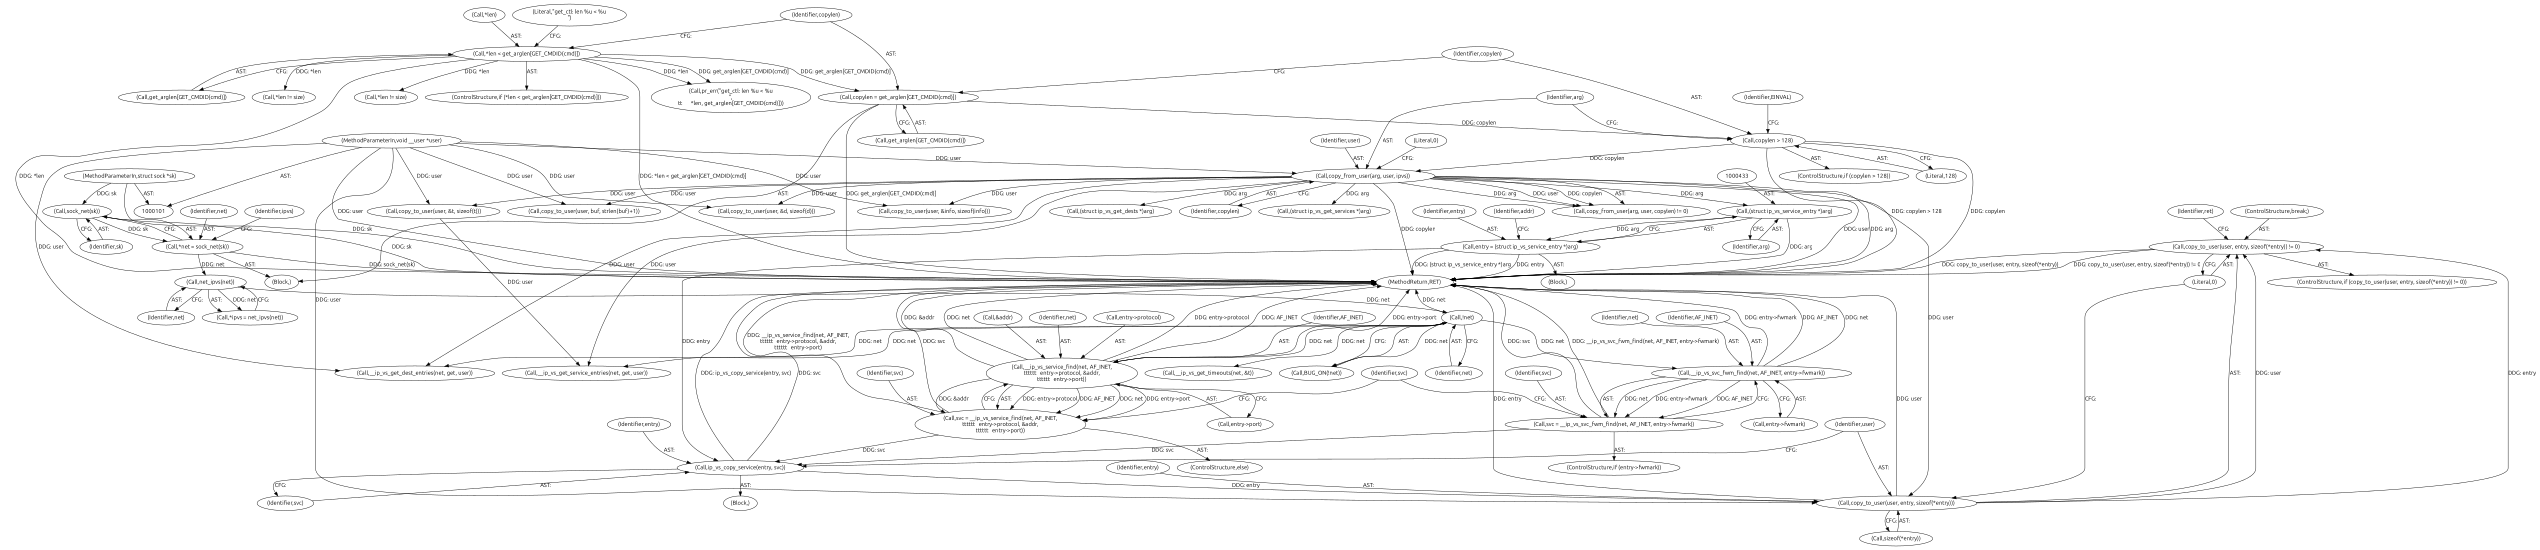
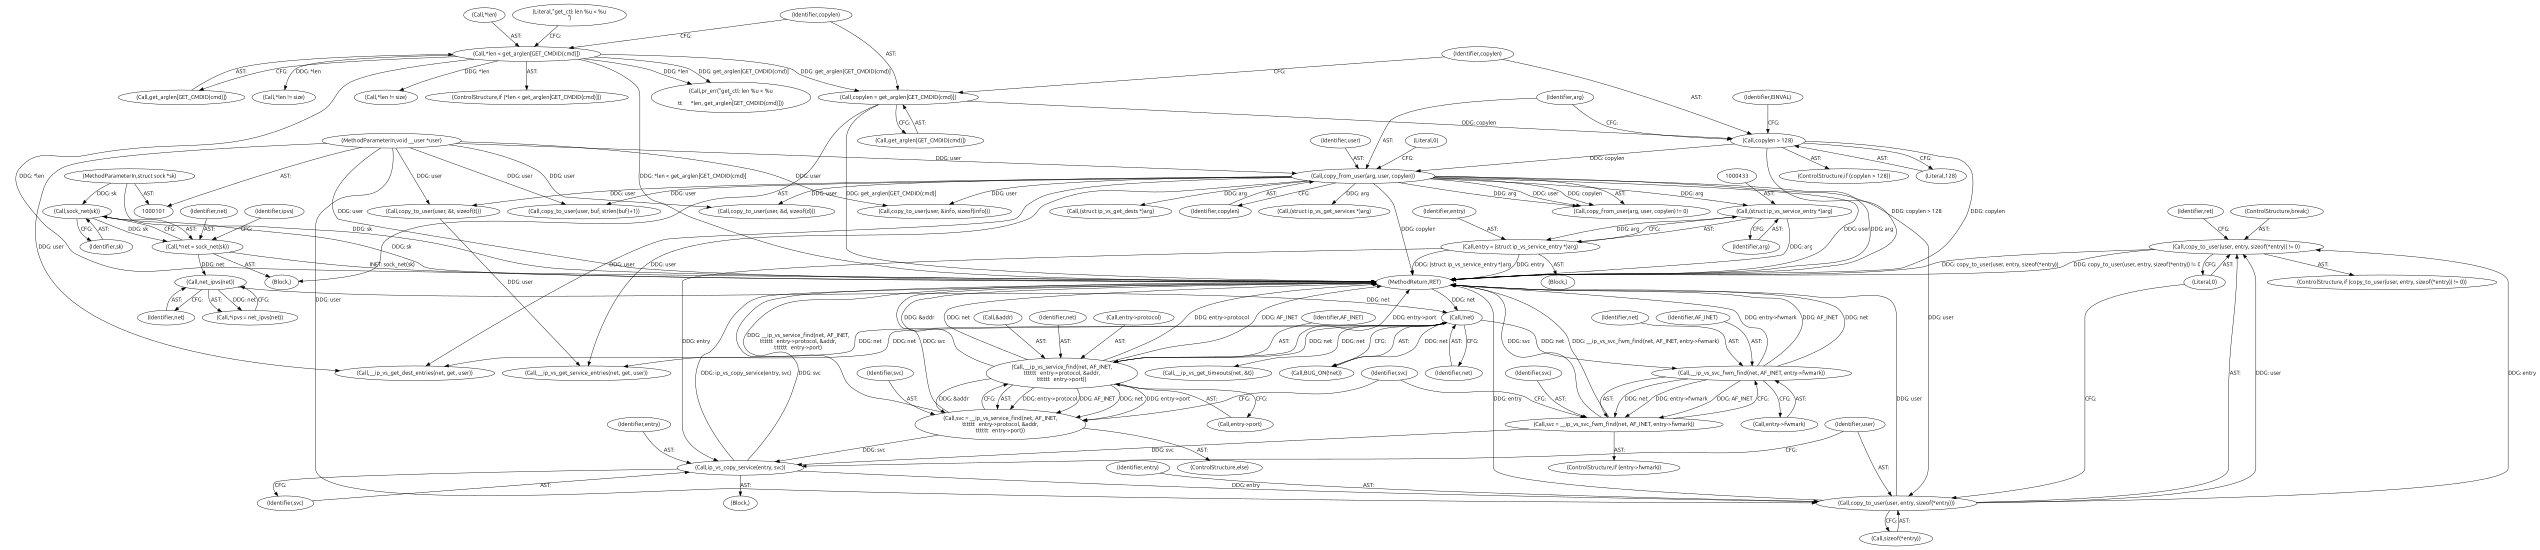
(1363, 176) -> (1363, 176)
(1514, 212) -> none
(392, 265) -> (392, 265)
(1429, 307) -> (1445, 296)
